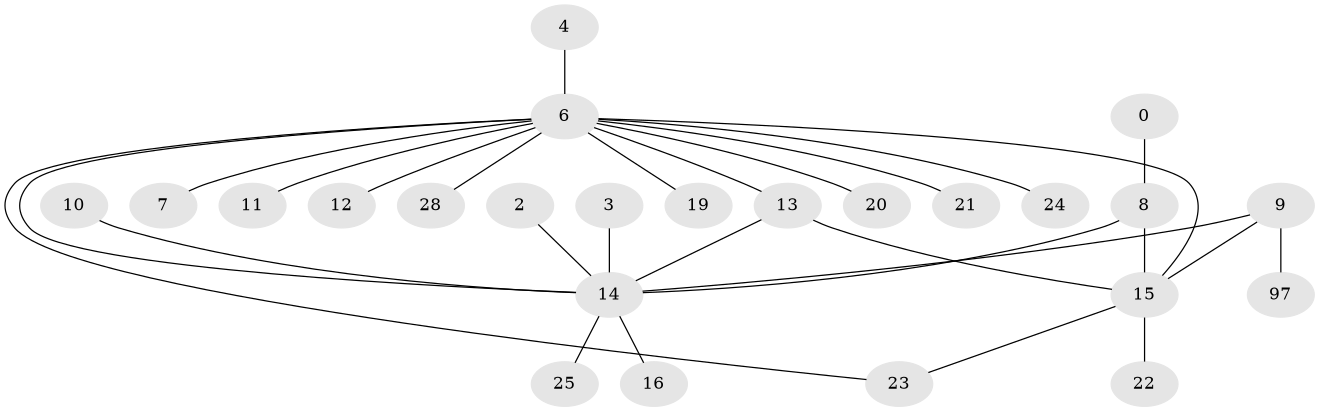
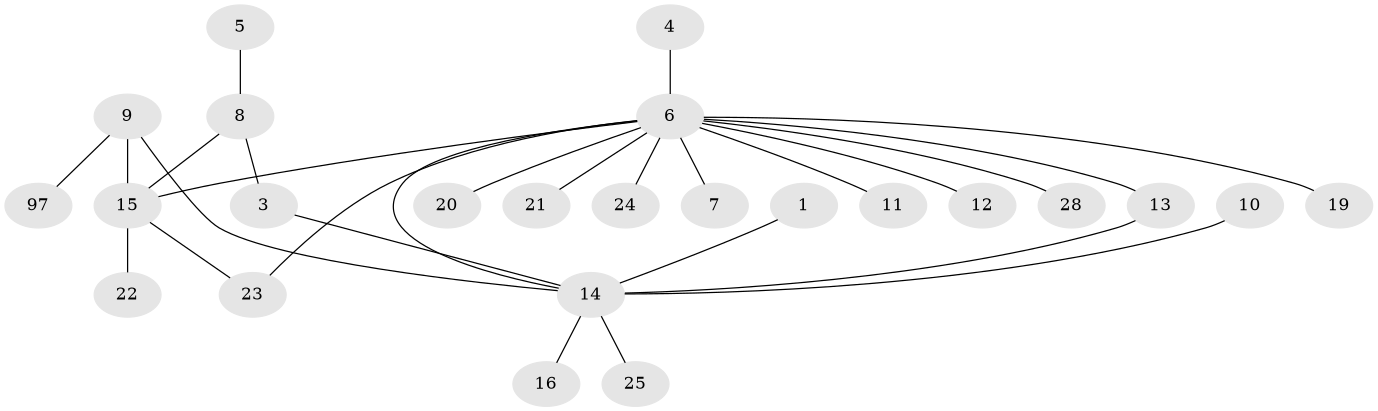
(1145, 116) -> (240, 27)
(520, 206) -> (804, 206)
(983, 267) -> none
(883, 272) -> (252, 161)
